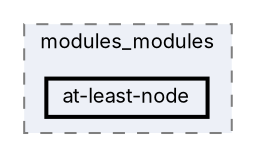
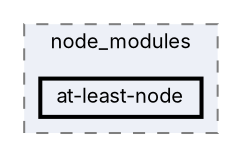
(128, 43) -> (121, 43)
